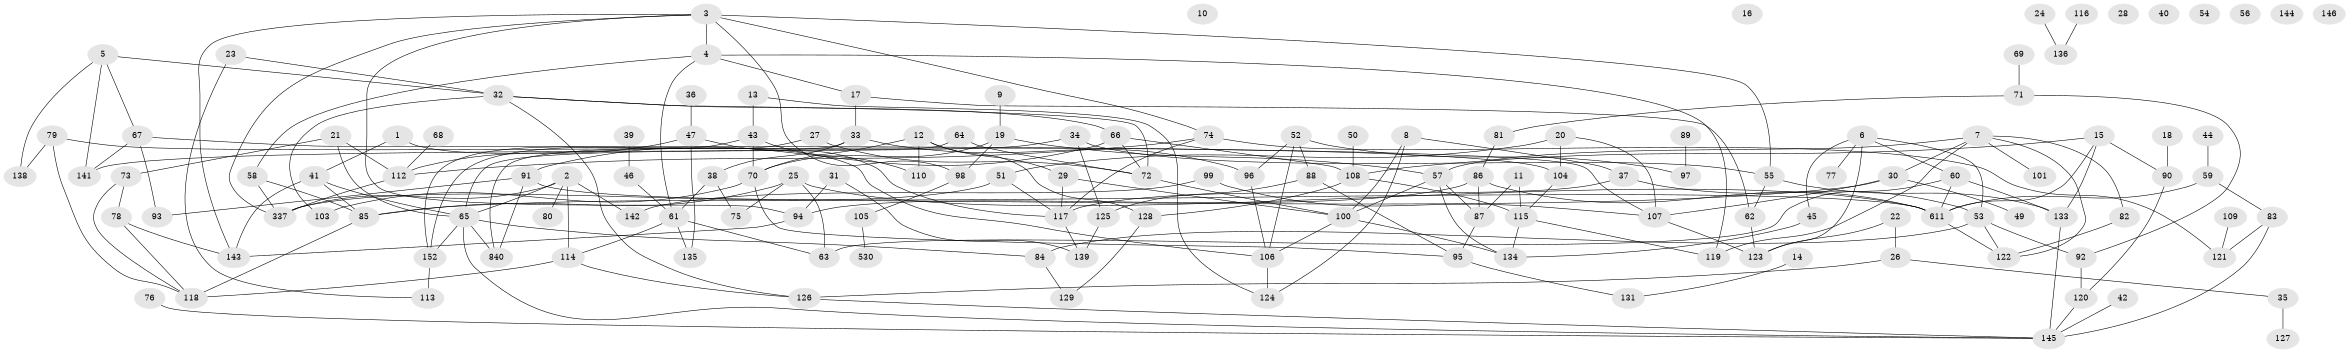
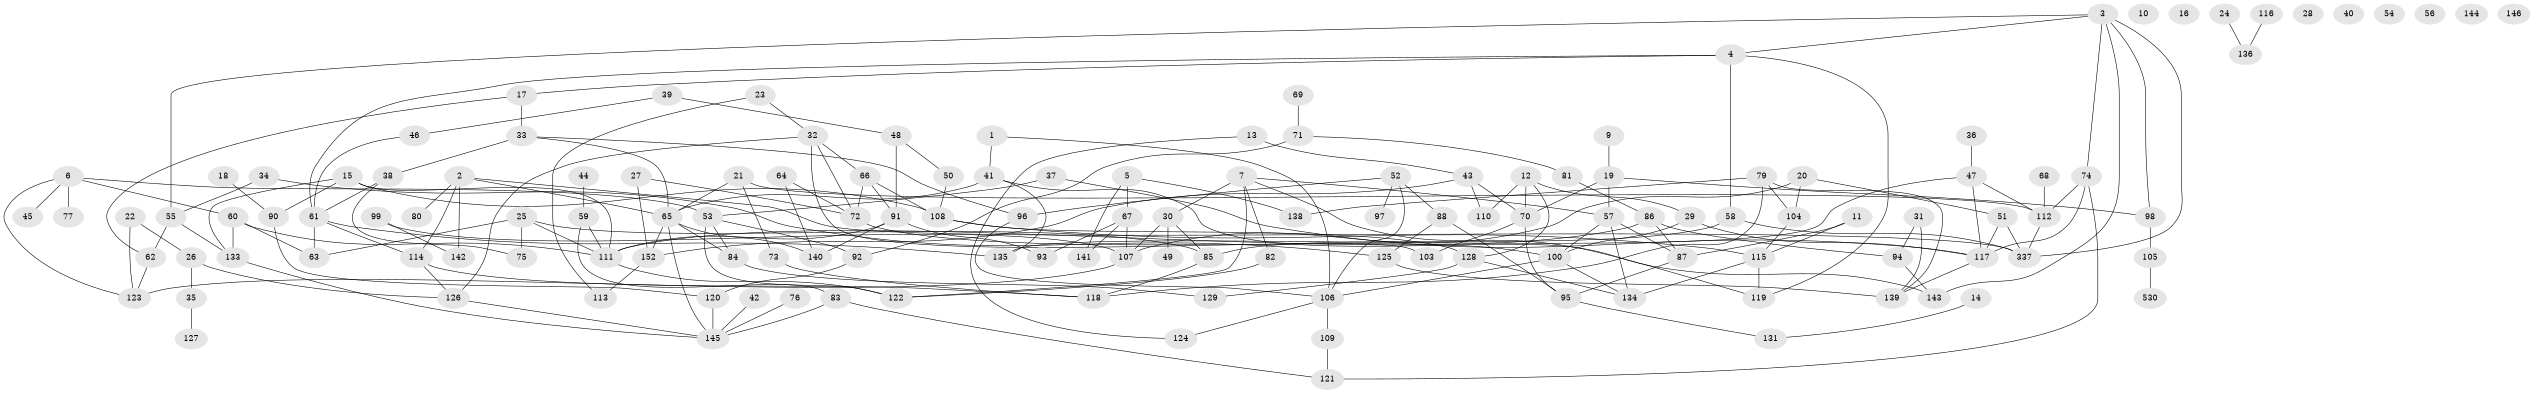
(301, 75) -> none
none -> (896, 136)
(1407, 136) -> none
(1686, 136) -> none
(385, 153) -> none
(368, 173) -> none
(2040, 176) -> none
(333, 192) -> (1044, 210)
none -> (1941, 211)
(116, 217) -> none
(1937, 217) -> (606, 258)
(1658, 249) -> (1549, 278)
(497, 258) -> (816, 258)
none -> (1328, 319)
